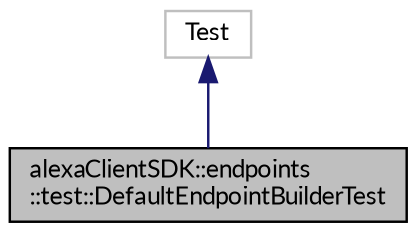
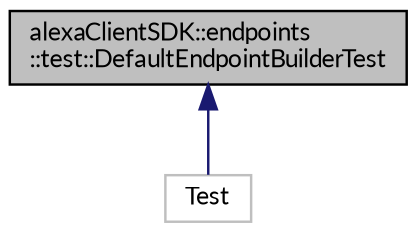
(208, 115) -> (208, 142)
